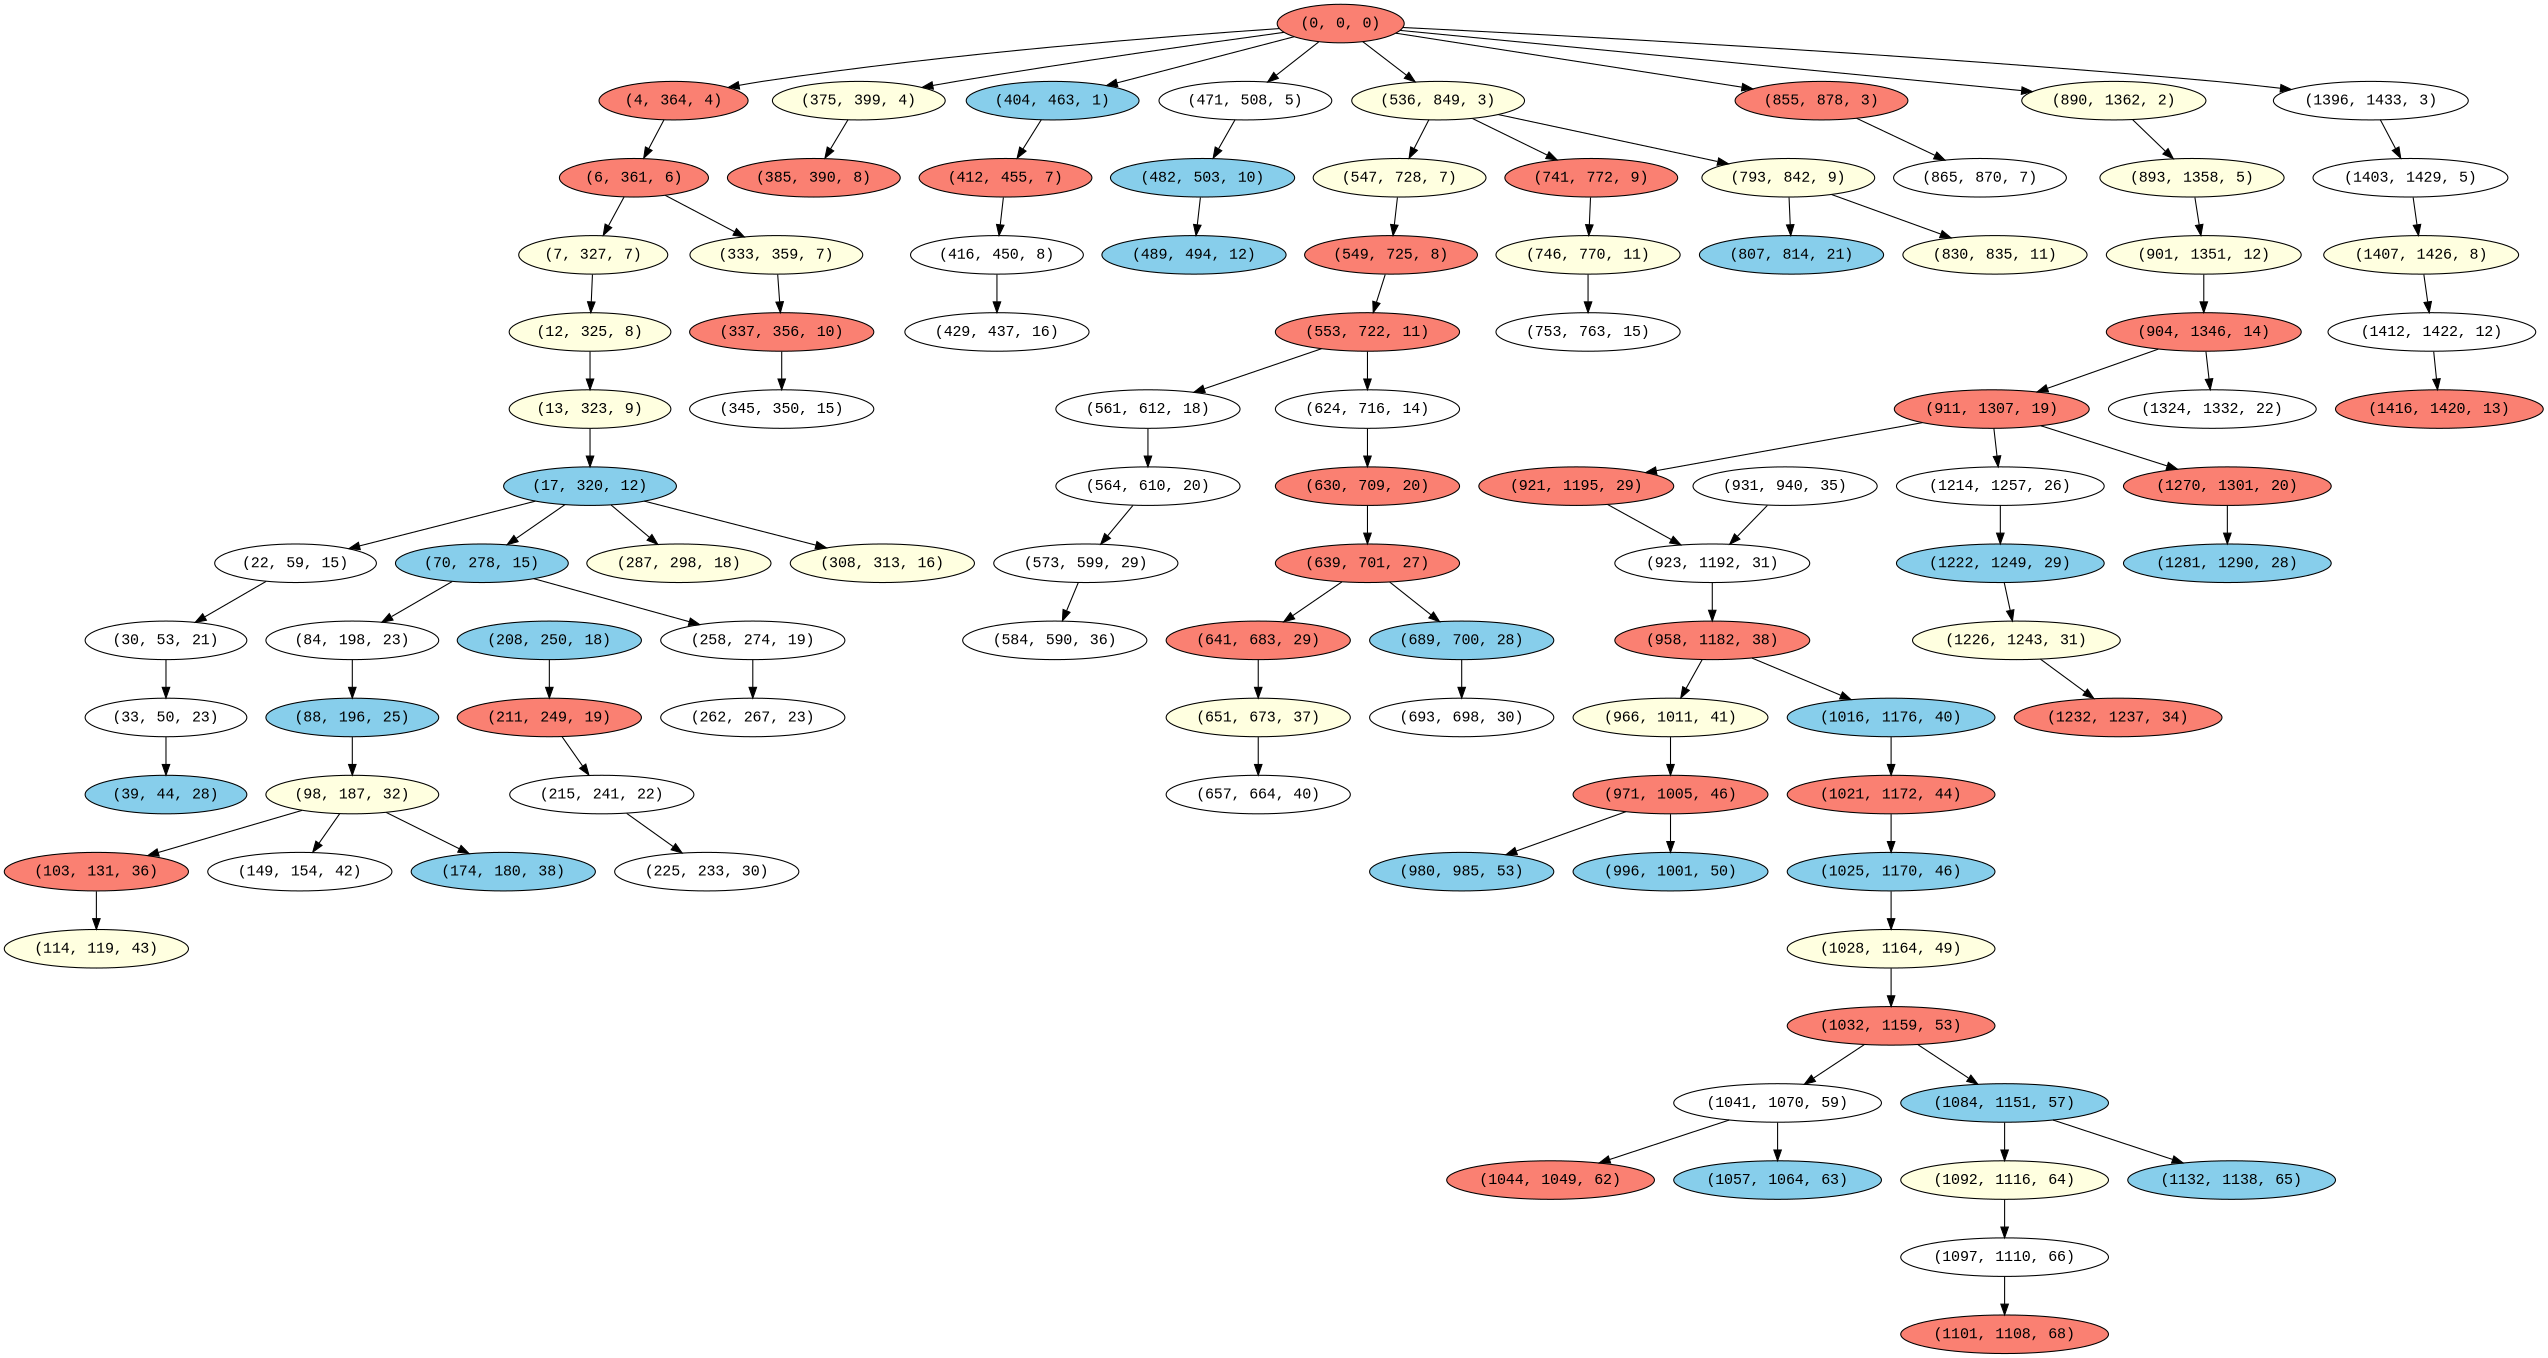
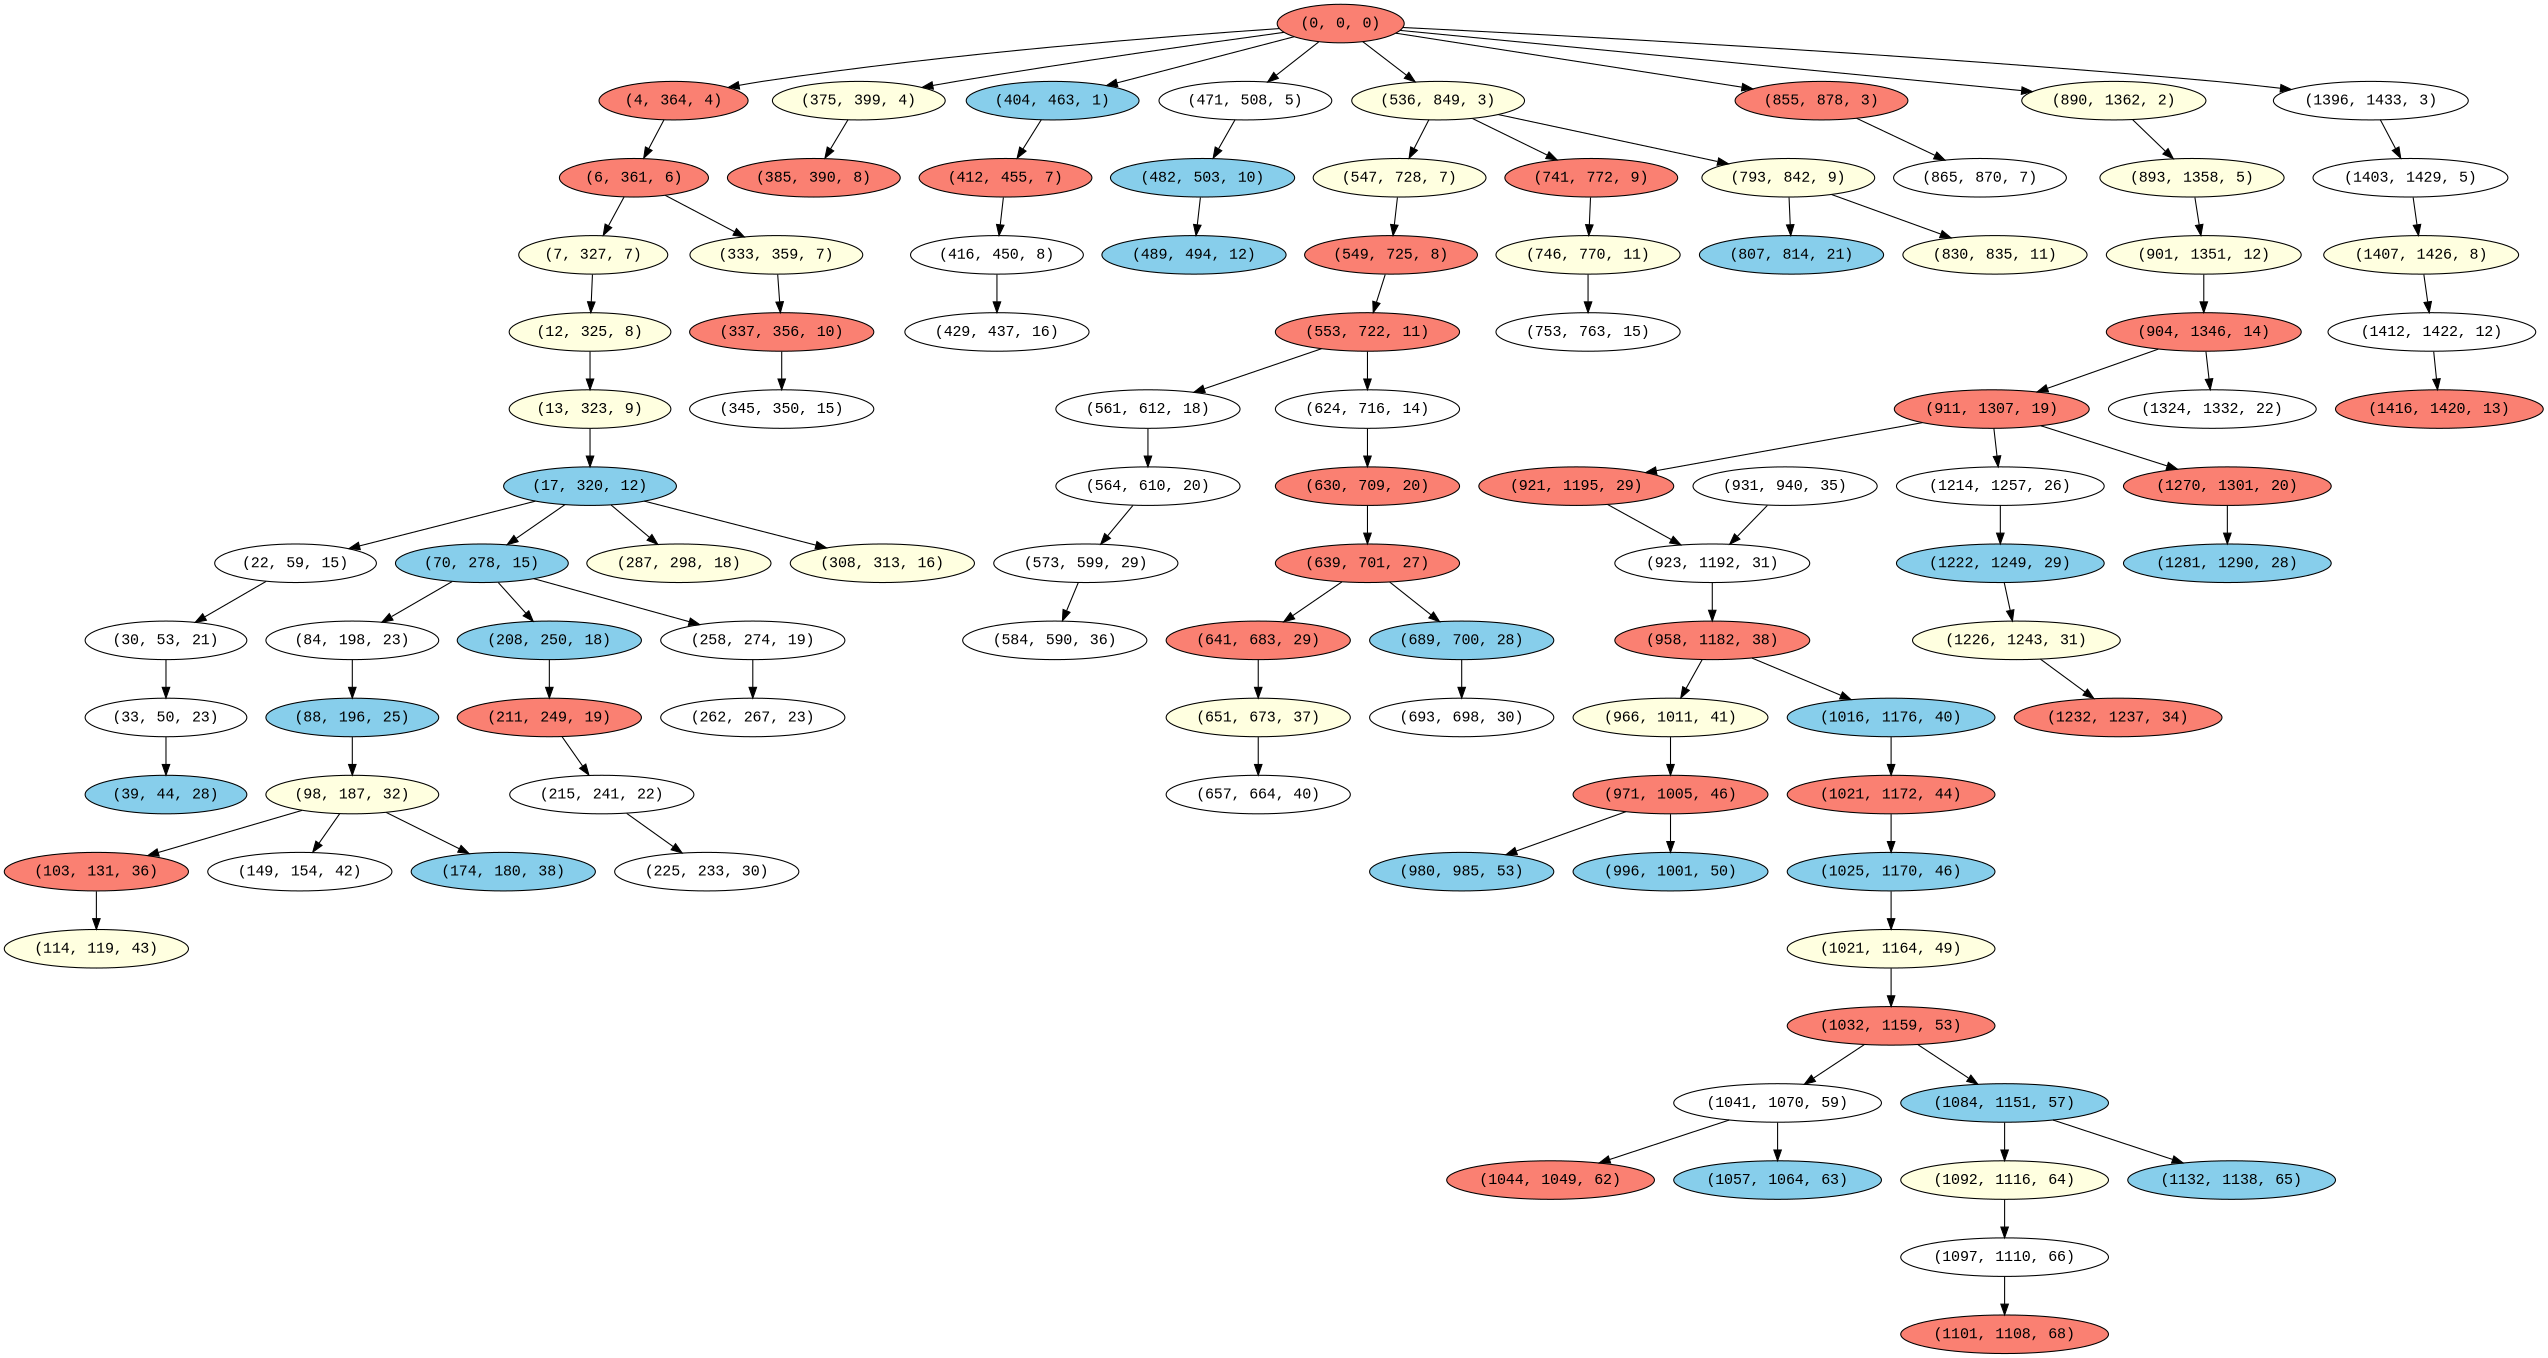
none -> (512, 598)
(1891, 949) -> (1891, 949)
